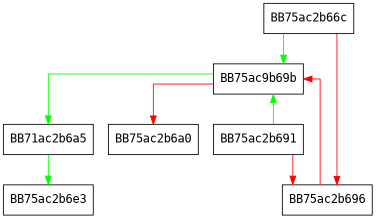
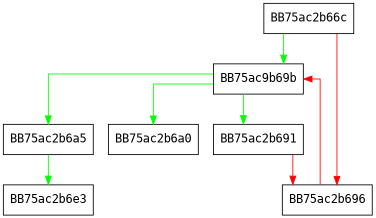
(167, 84) -> (167, 84)
(273, 114) -> (243, 105)
(48, 139) -> (48, 139)
